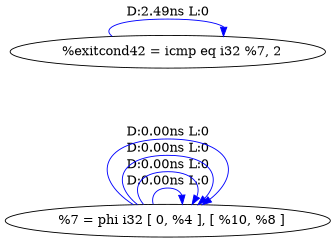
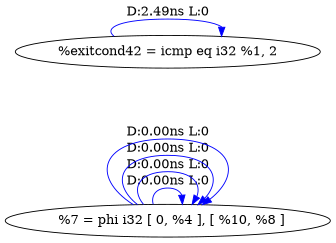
(168, 52) -> (168, 52)
